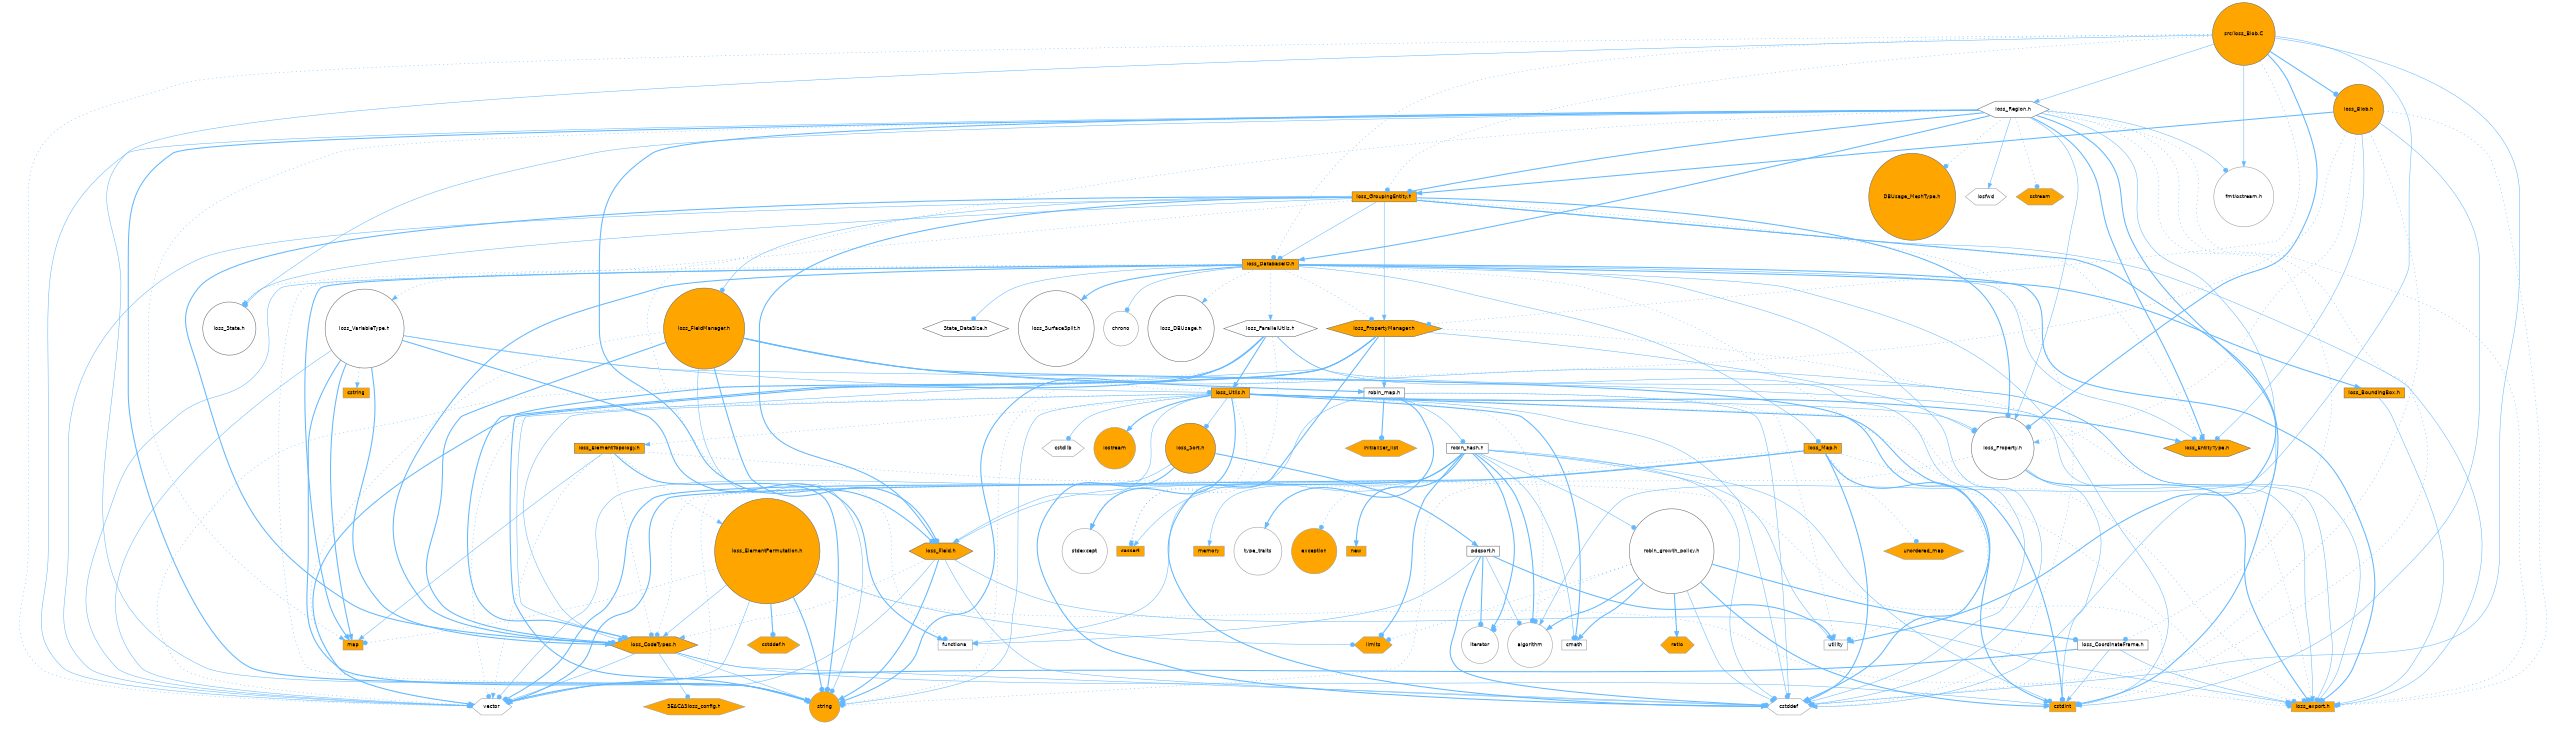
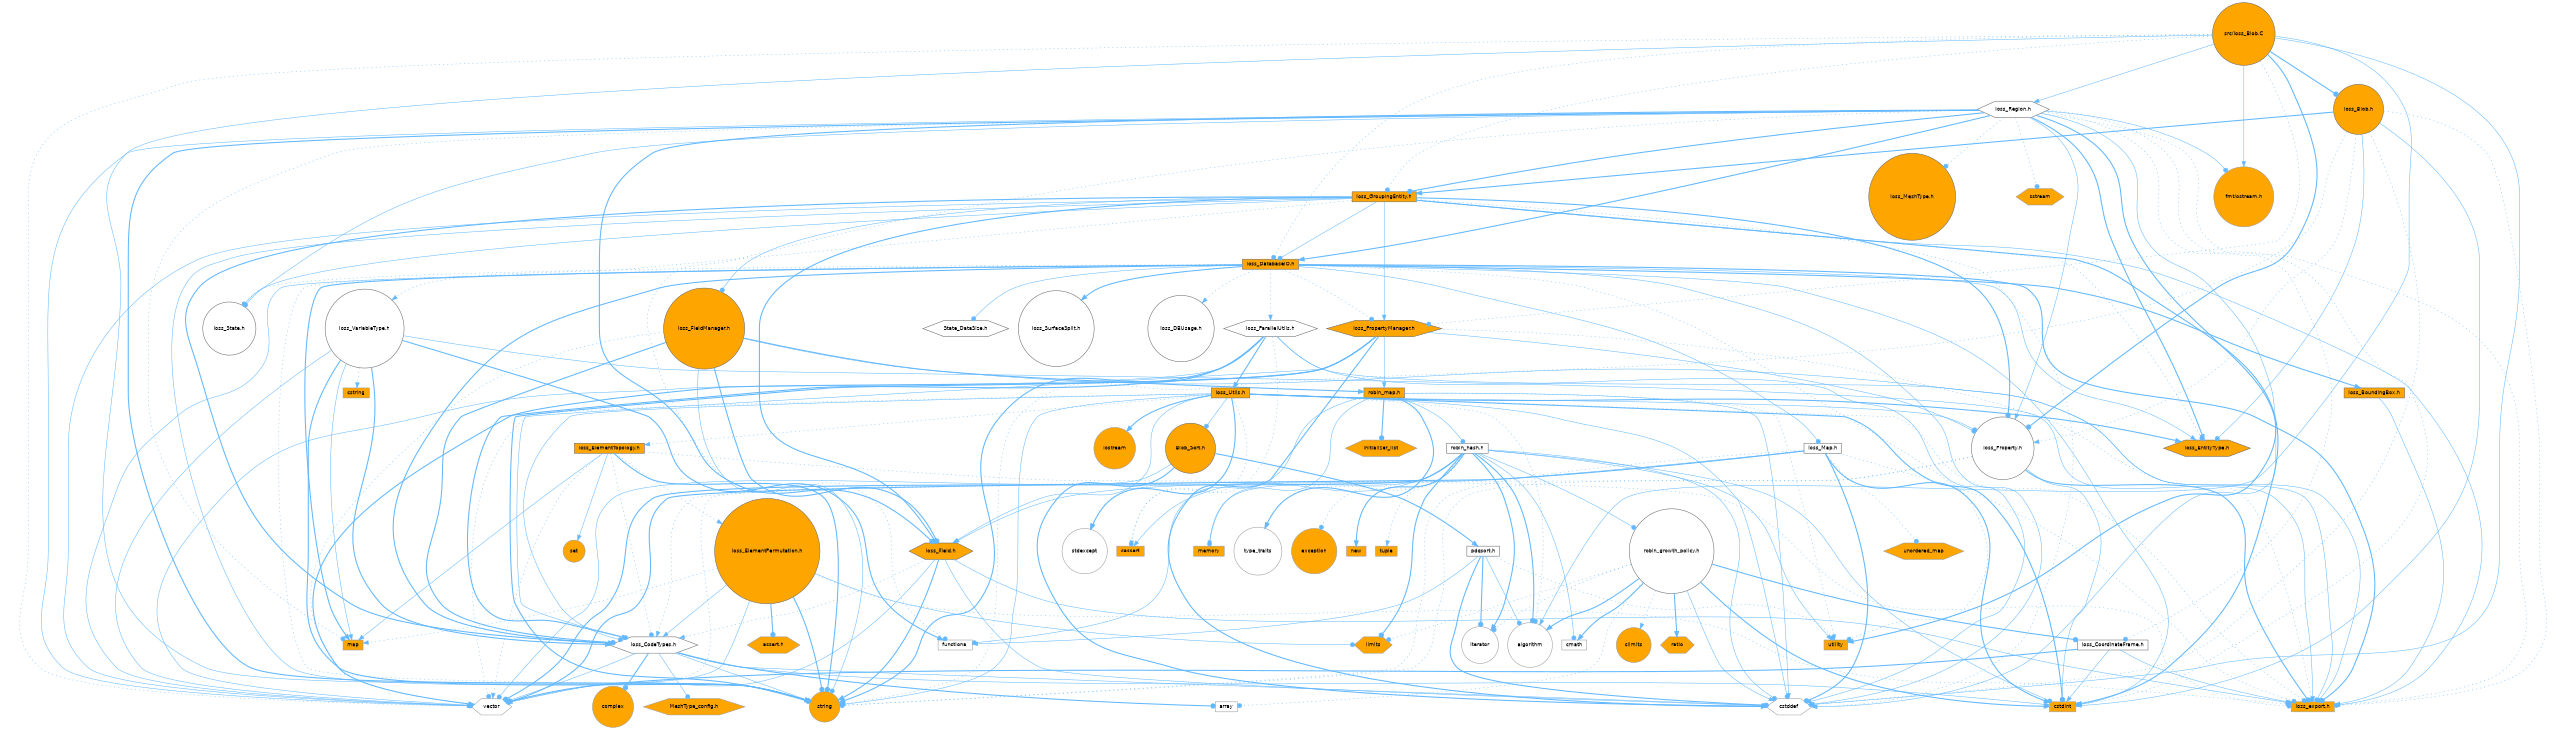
(534, 137) -> (534, 137)
(1912, 197) -> (1912, 197)
(1986, 197) -> none
(2244, 197) -> (2244, 197)
none -> (298, 247)
(2096, 266) -> (2096, 266)
(742, 268) -> (742, 268)
(1995, 288) -> (1995, 288)
(1121, 329) -> none
(804, 379) -> none
(1384, 393) -> (1384, 393)
(1683, 393) -> none
(533, 396) -> (533, 396)
(1503, 413) -> none
(1063, 448) -> none
(1191, 448) -> (1191, 448)
(1823, 448) -> (1823, 448)
(1177, 483) -> (1177, 483)
none -> (1365, 487)
none -> (1295, 490)
(331, 499) -> (331, 499)
none -> (574, 551)
none -> (1386, 551)
(1168, 569) -> (1168, 569)
(1662, 609) -> (1662, 609)
(553, 612) -> (553, 612)
none -> (1432, 643)
(654, 645) -> (654, 645)
(774, 645) -> (774, 645)
none -> (1634, 645)
(1836, 645) -> (1836, 645)
(1715, 656) -> (1715, 656)
none -> (613, 707)
(694, 707) -> (694, 707)
none -> (1226, 707)
